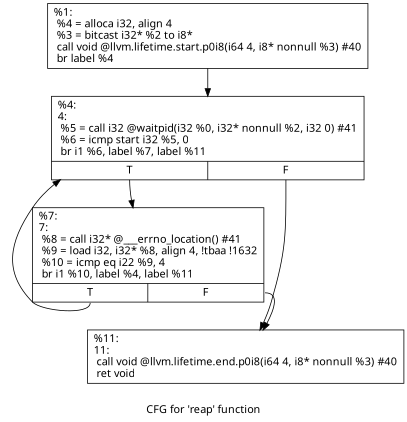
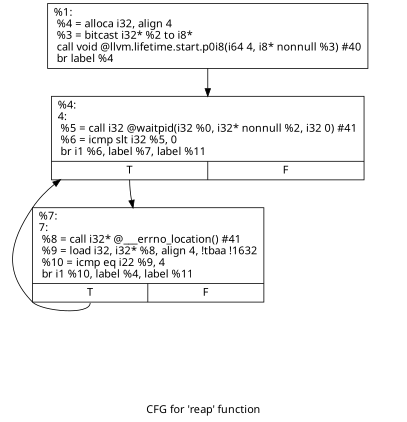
(123, 140) -> (118, 140)
(246, 357) -> none
